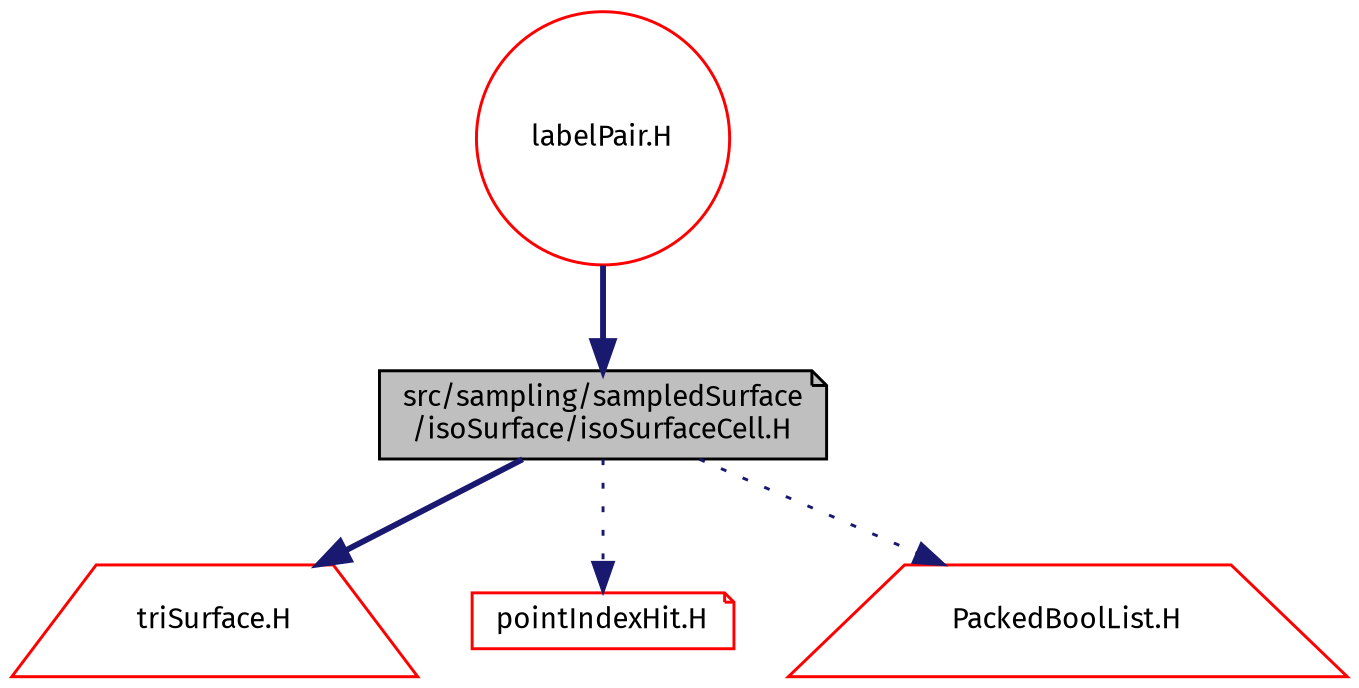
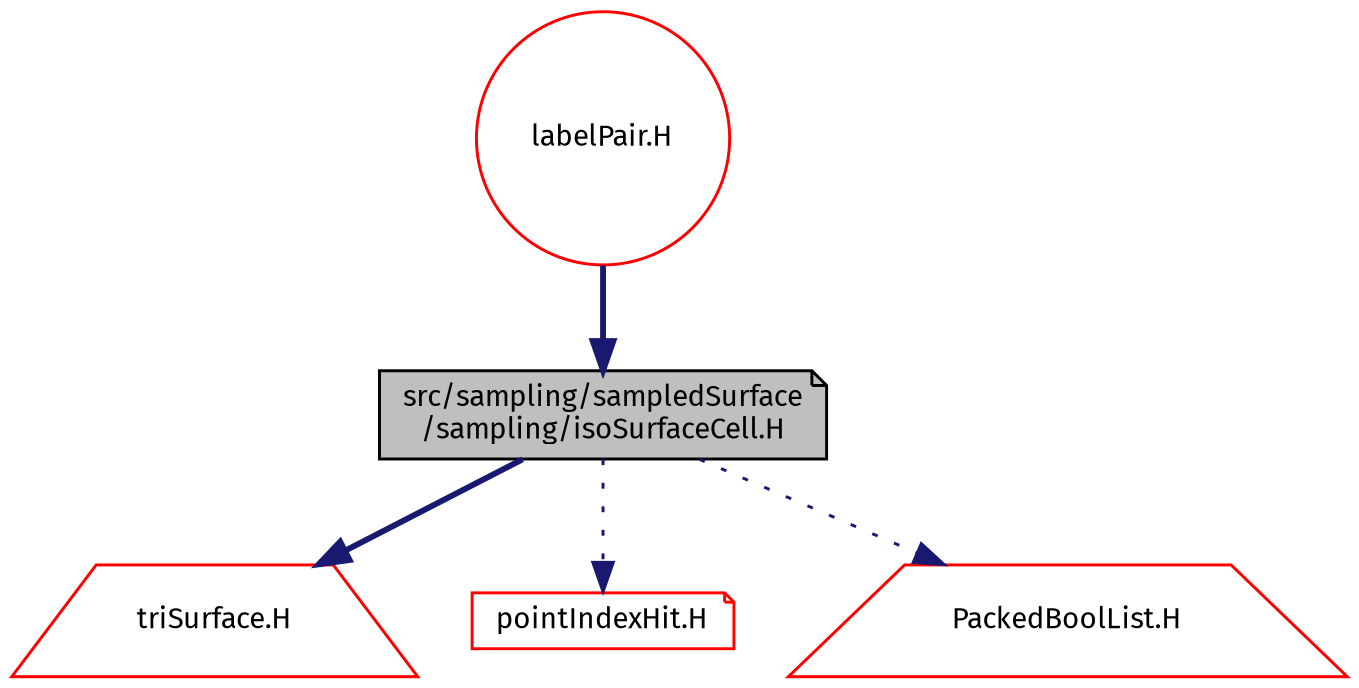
(603, 415) -> (603, 415)
